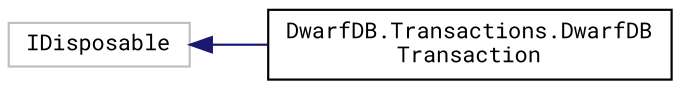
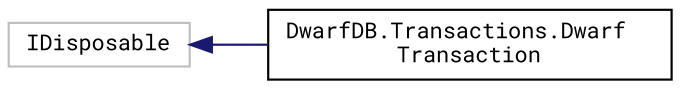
(470, 45) -> (470, 45)
